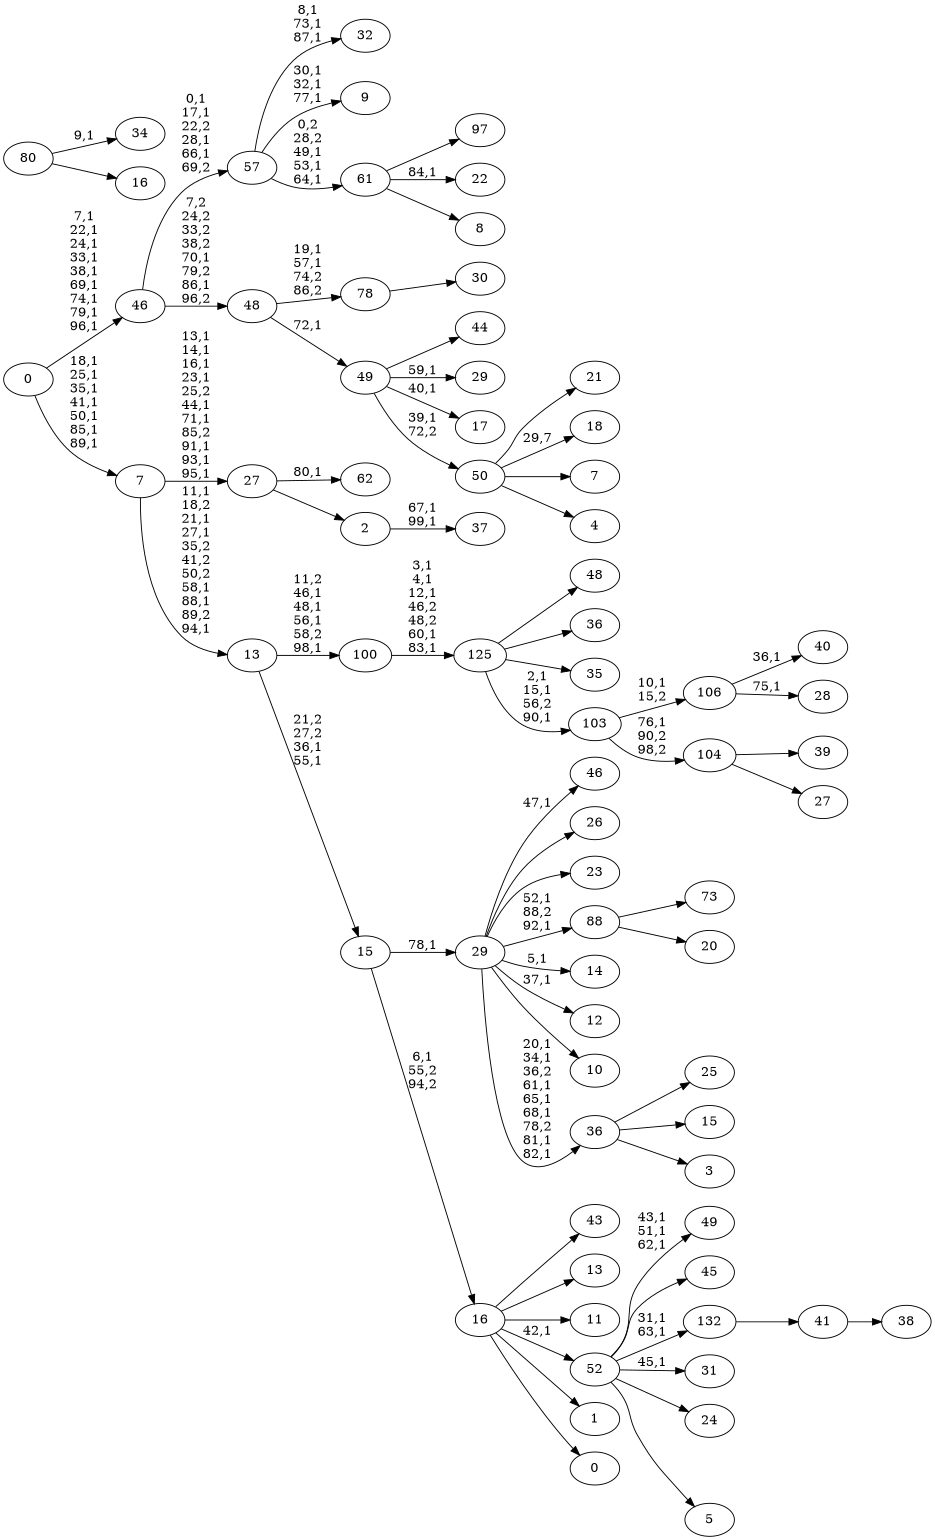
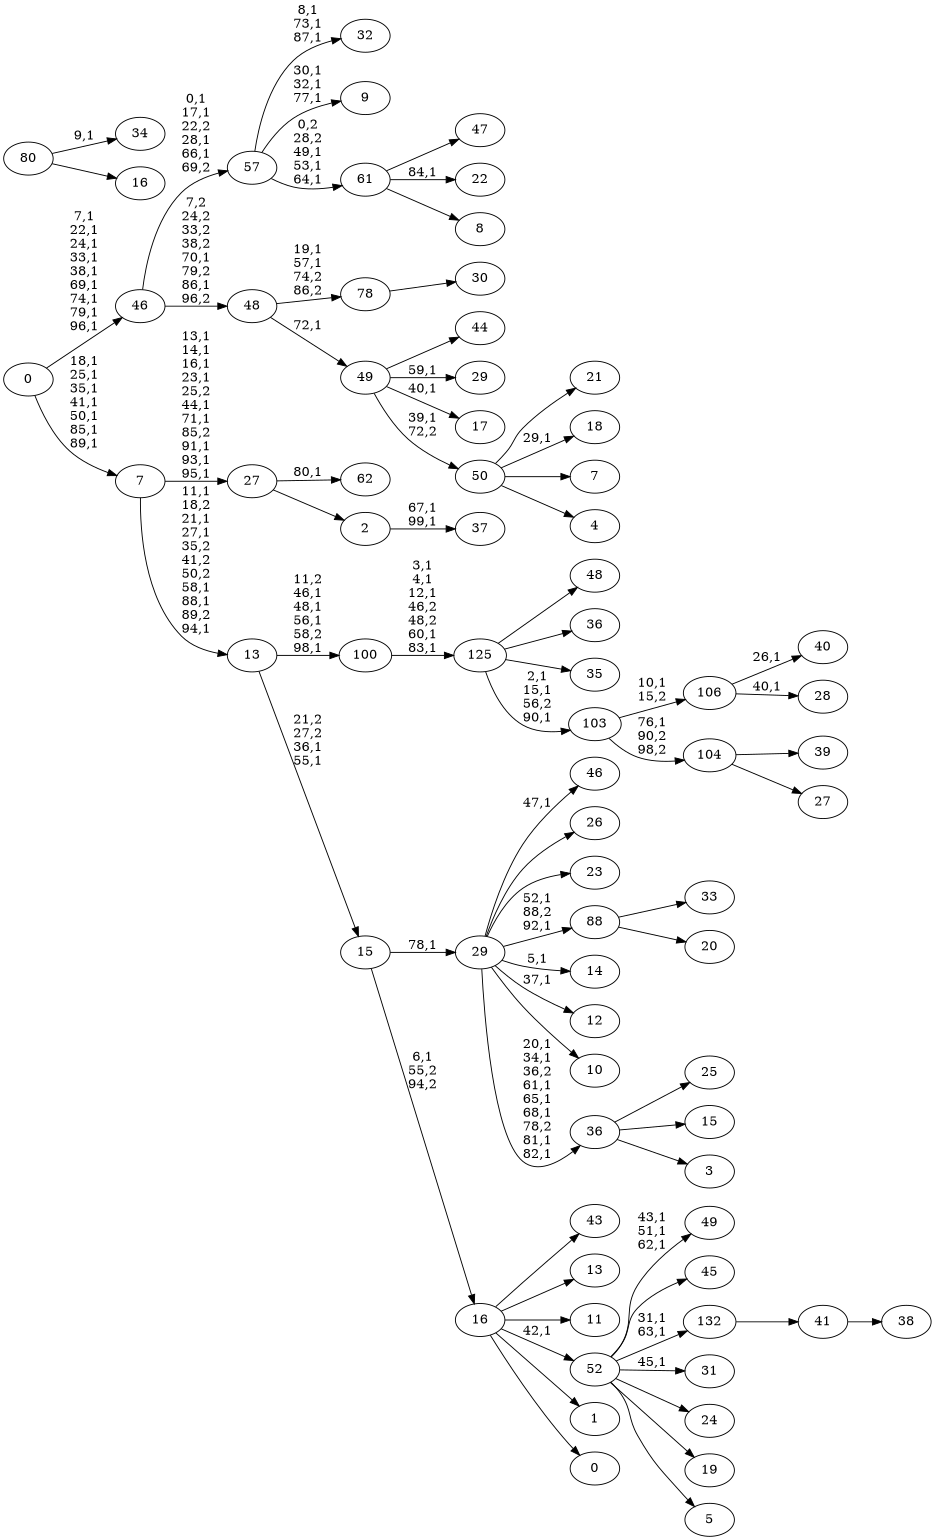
(480, 130) -> (480, 130)
(538, 439) -> (538, 439)
(767, 658) -> (767, 658)
(767, 687) -> (767, 687)
(710, 897) -> (710, 897)
none -> (710, 1470)
